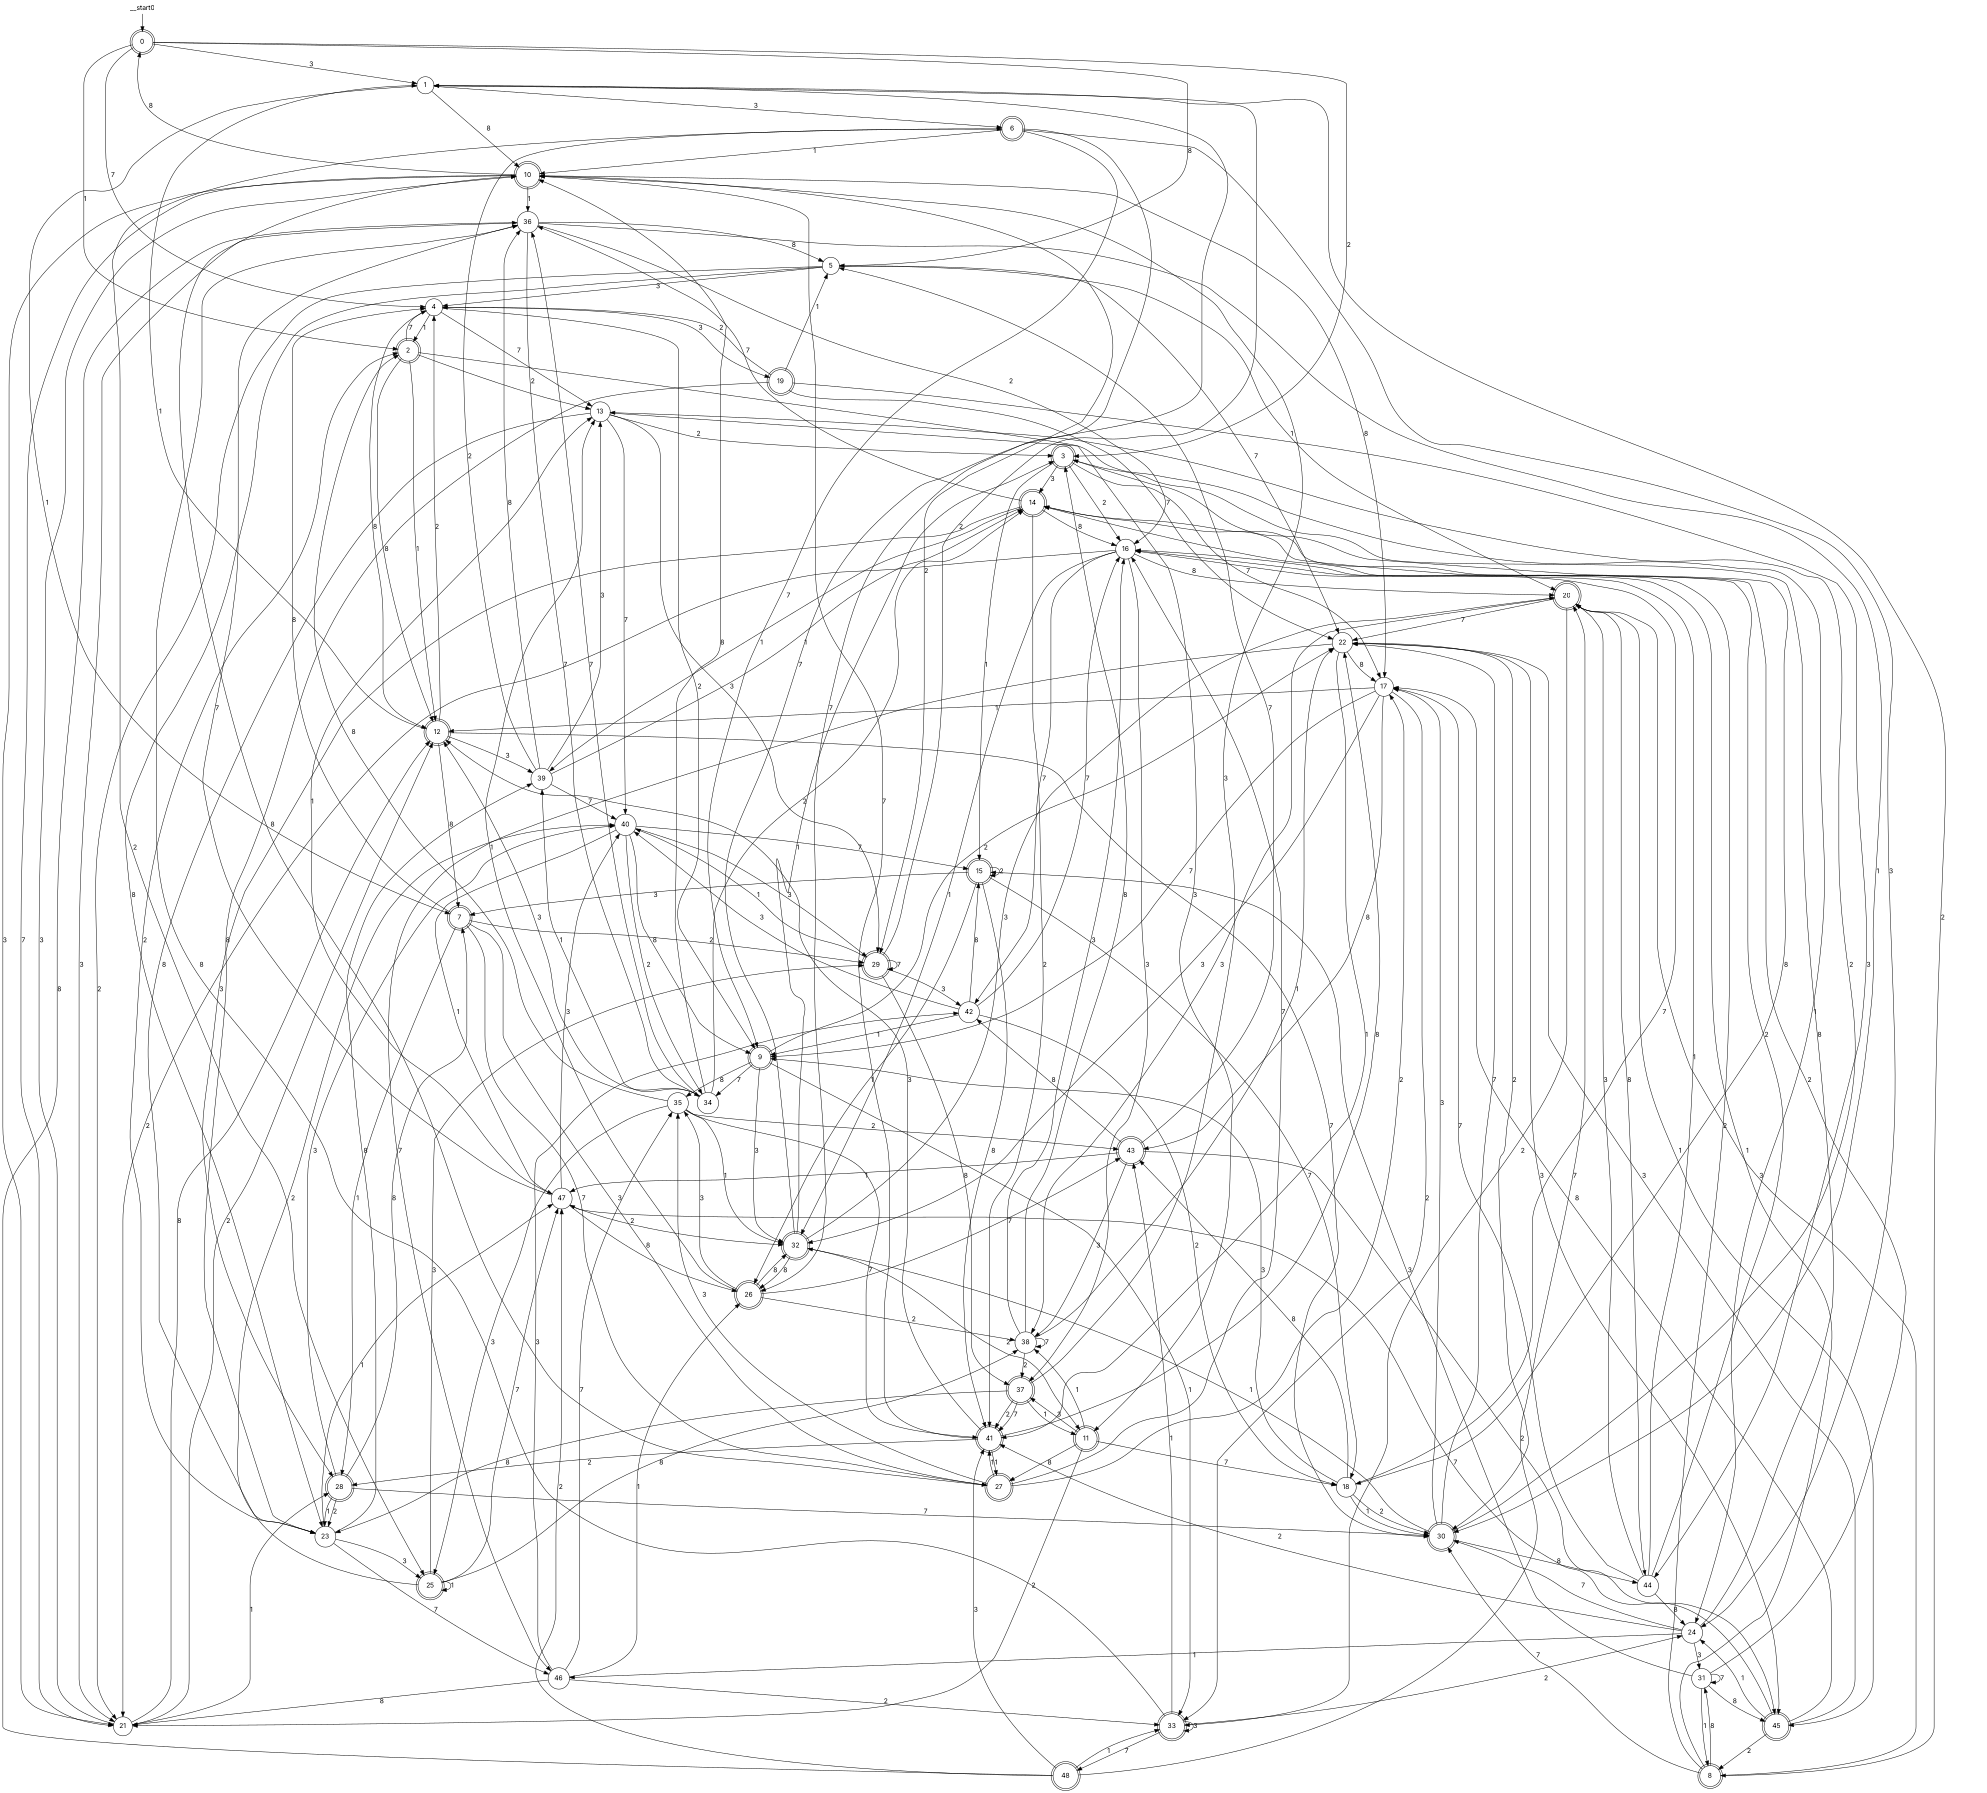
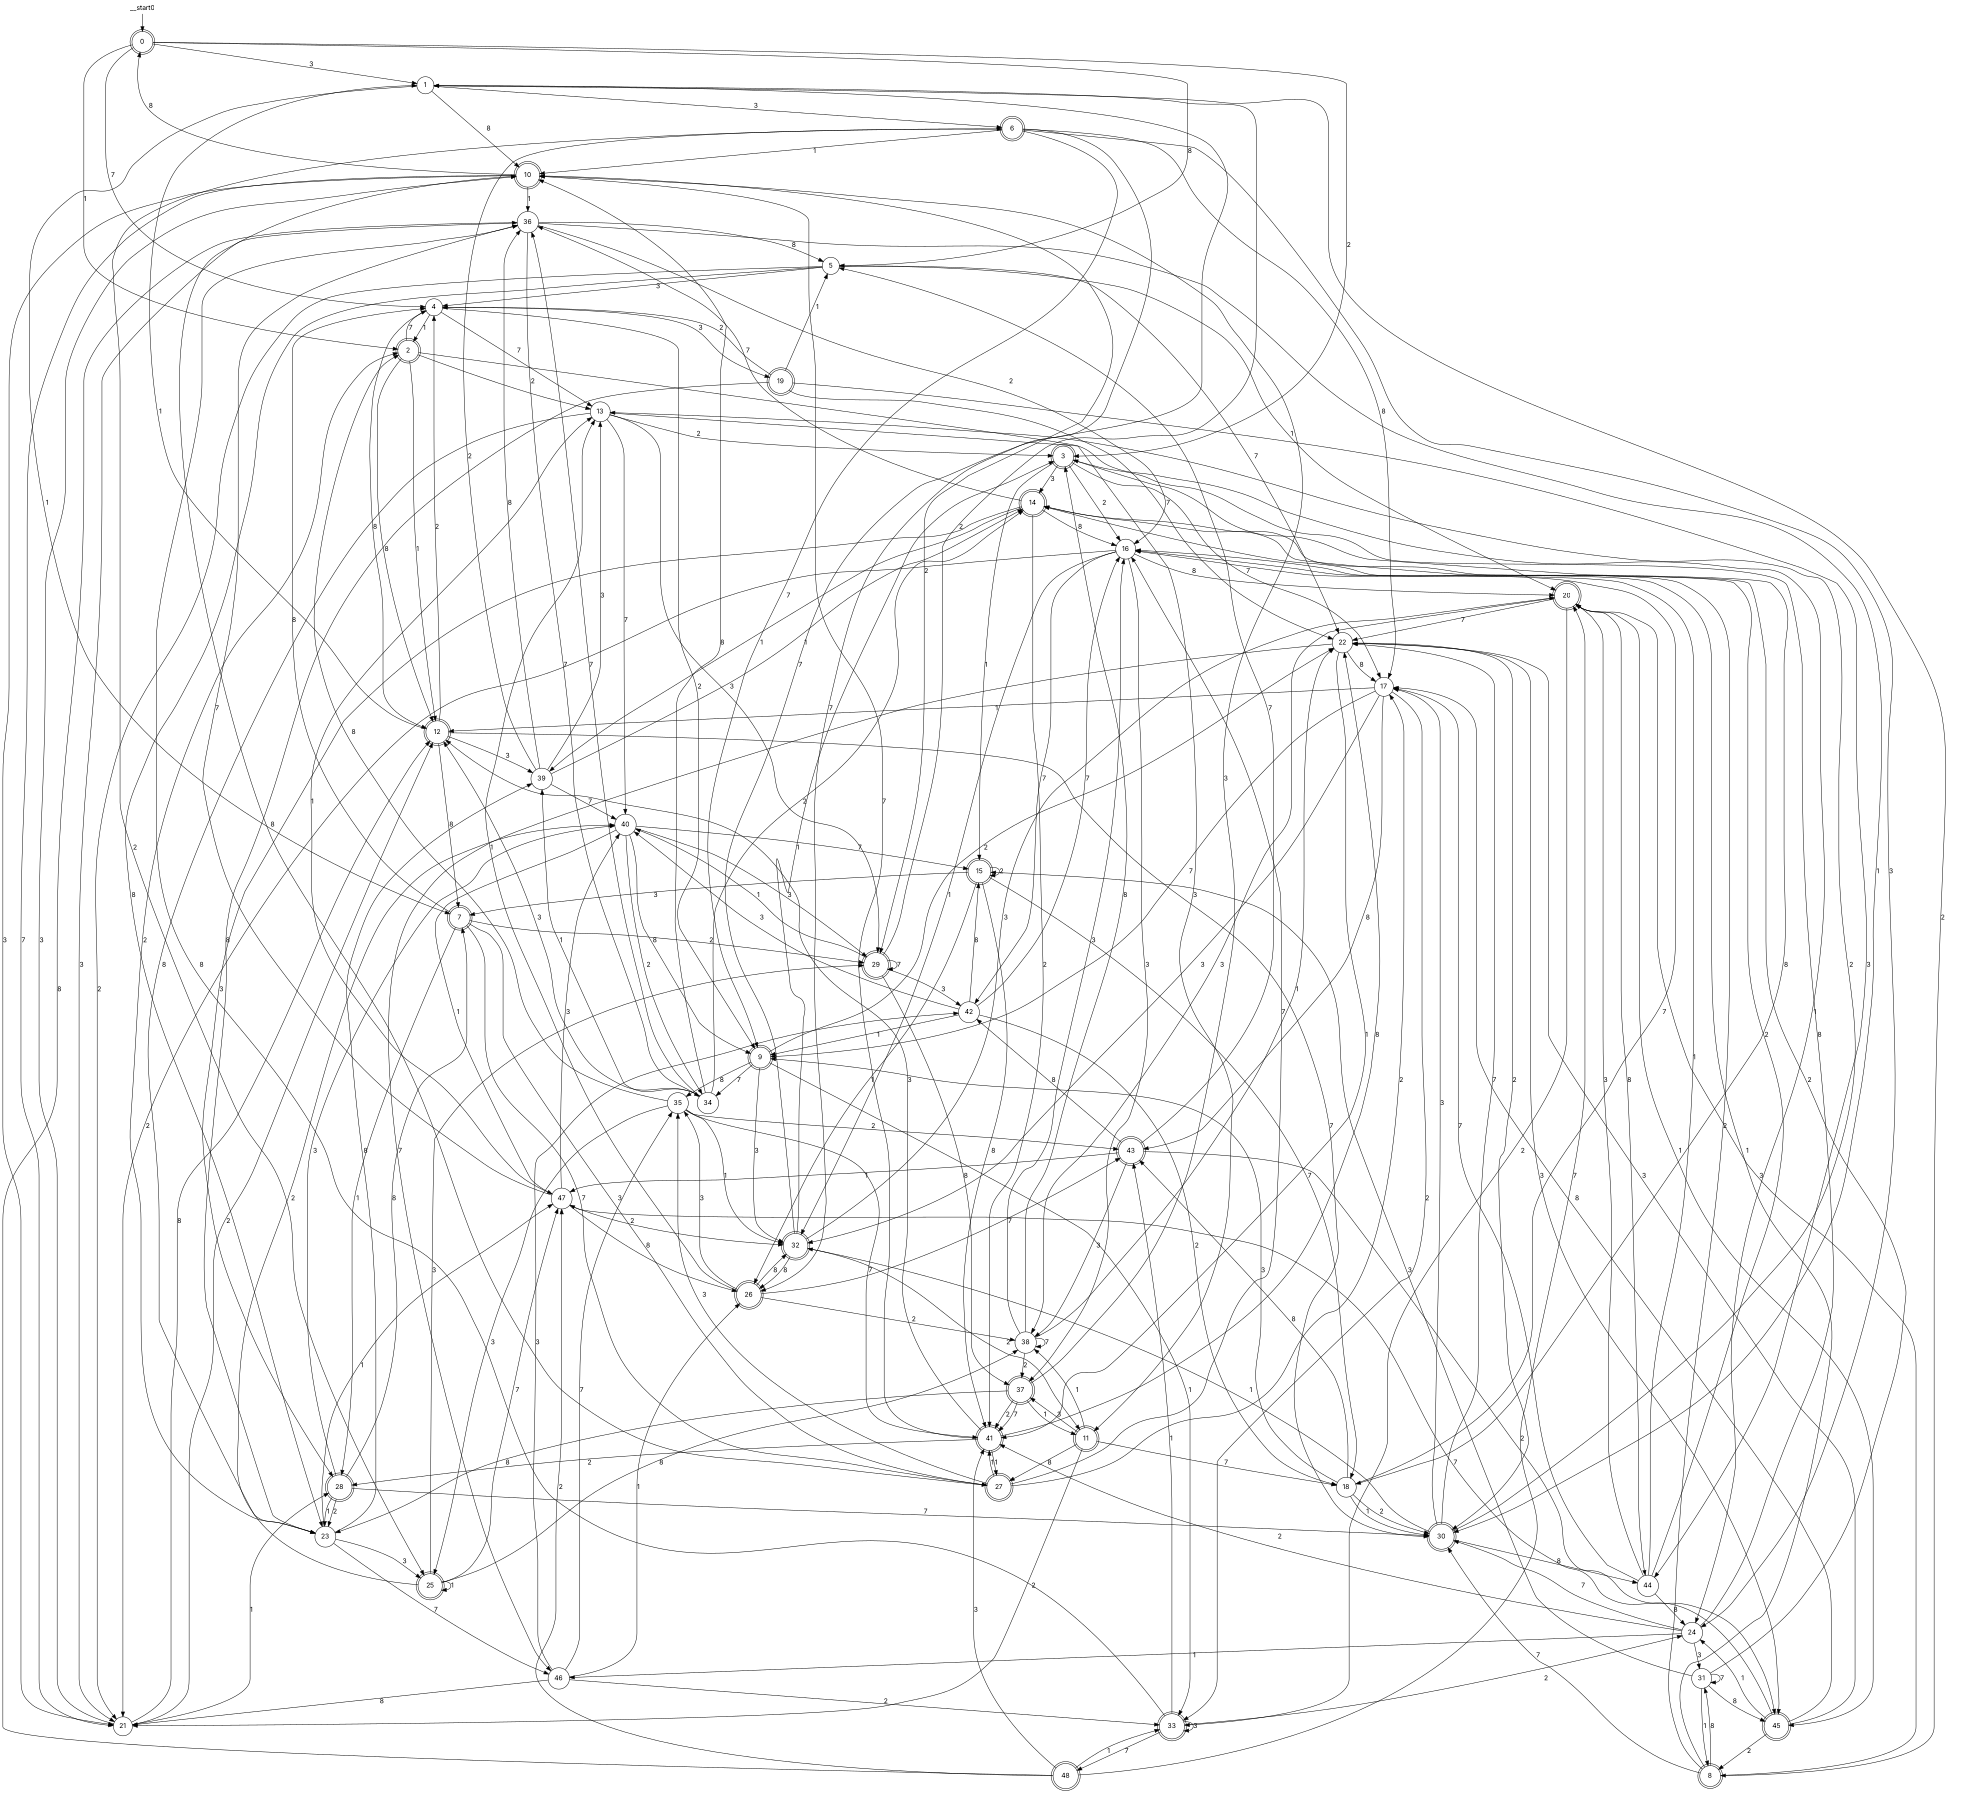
(1128, 201) -> (1326, 314)
